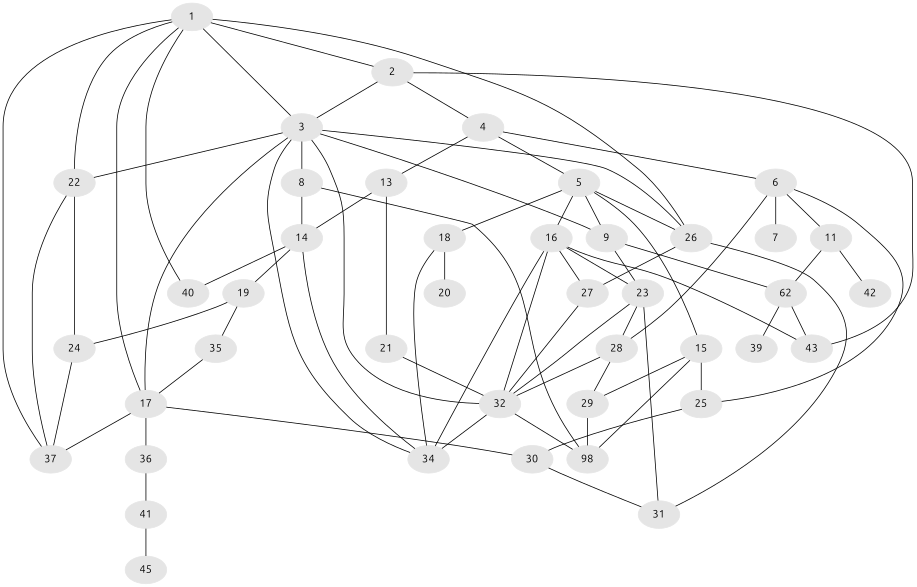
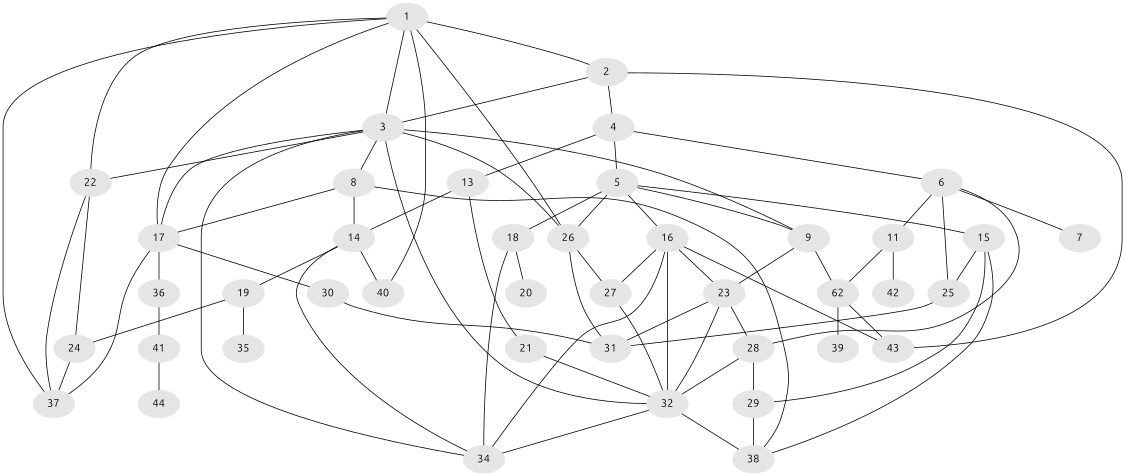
(181, 376) -> (256, 210)
(611, 428) -> (790, 327)
(588, 459) -> (753, 459)
(146, 570) -> (159, 404)
